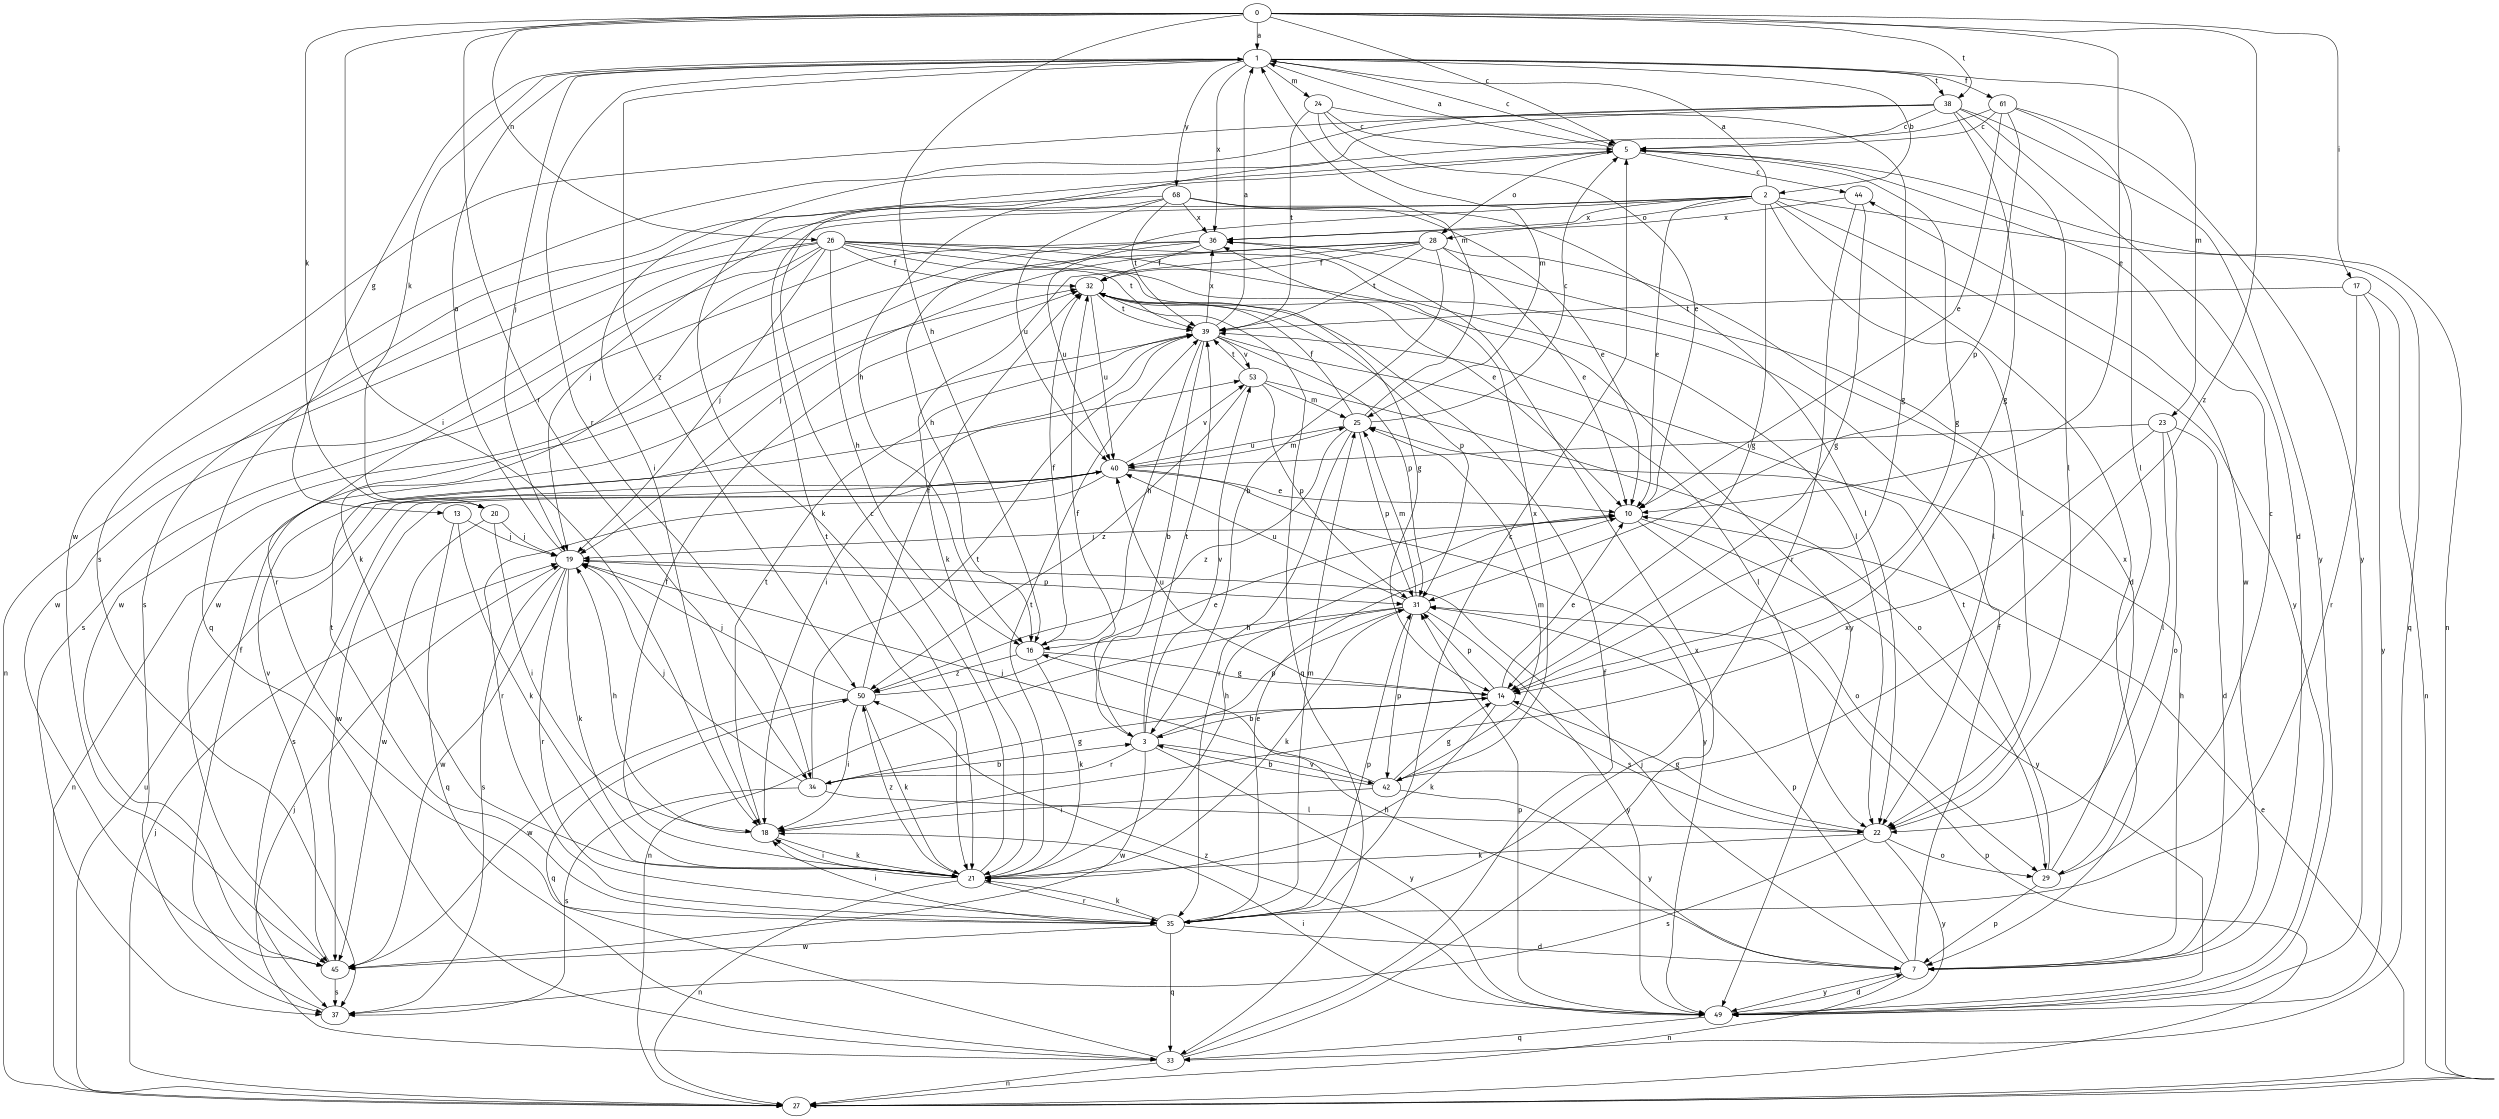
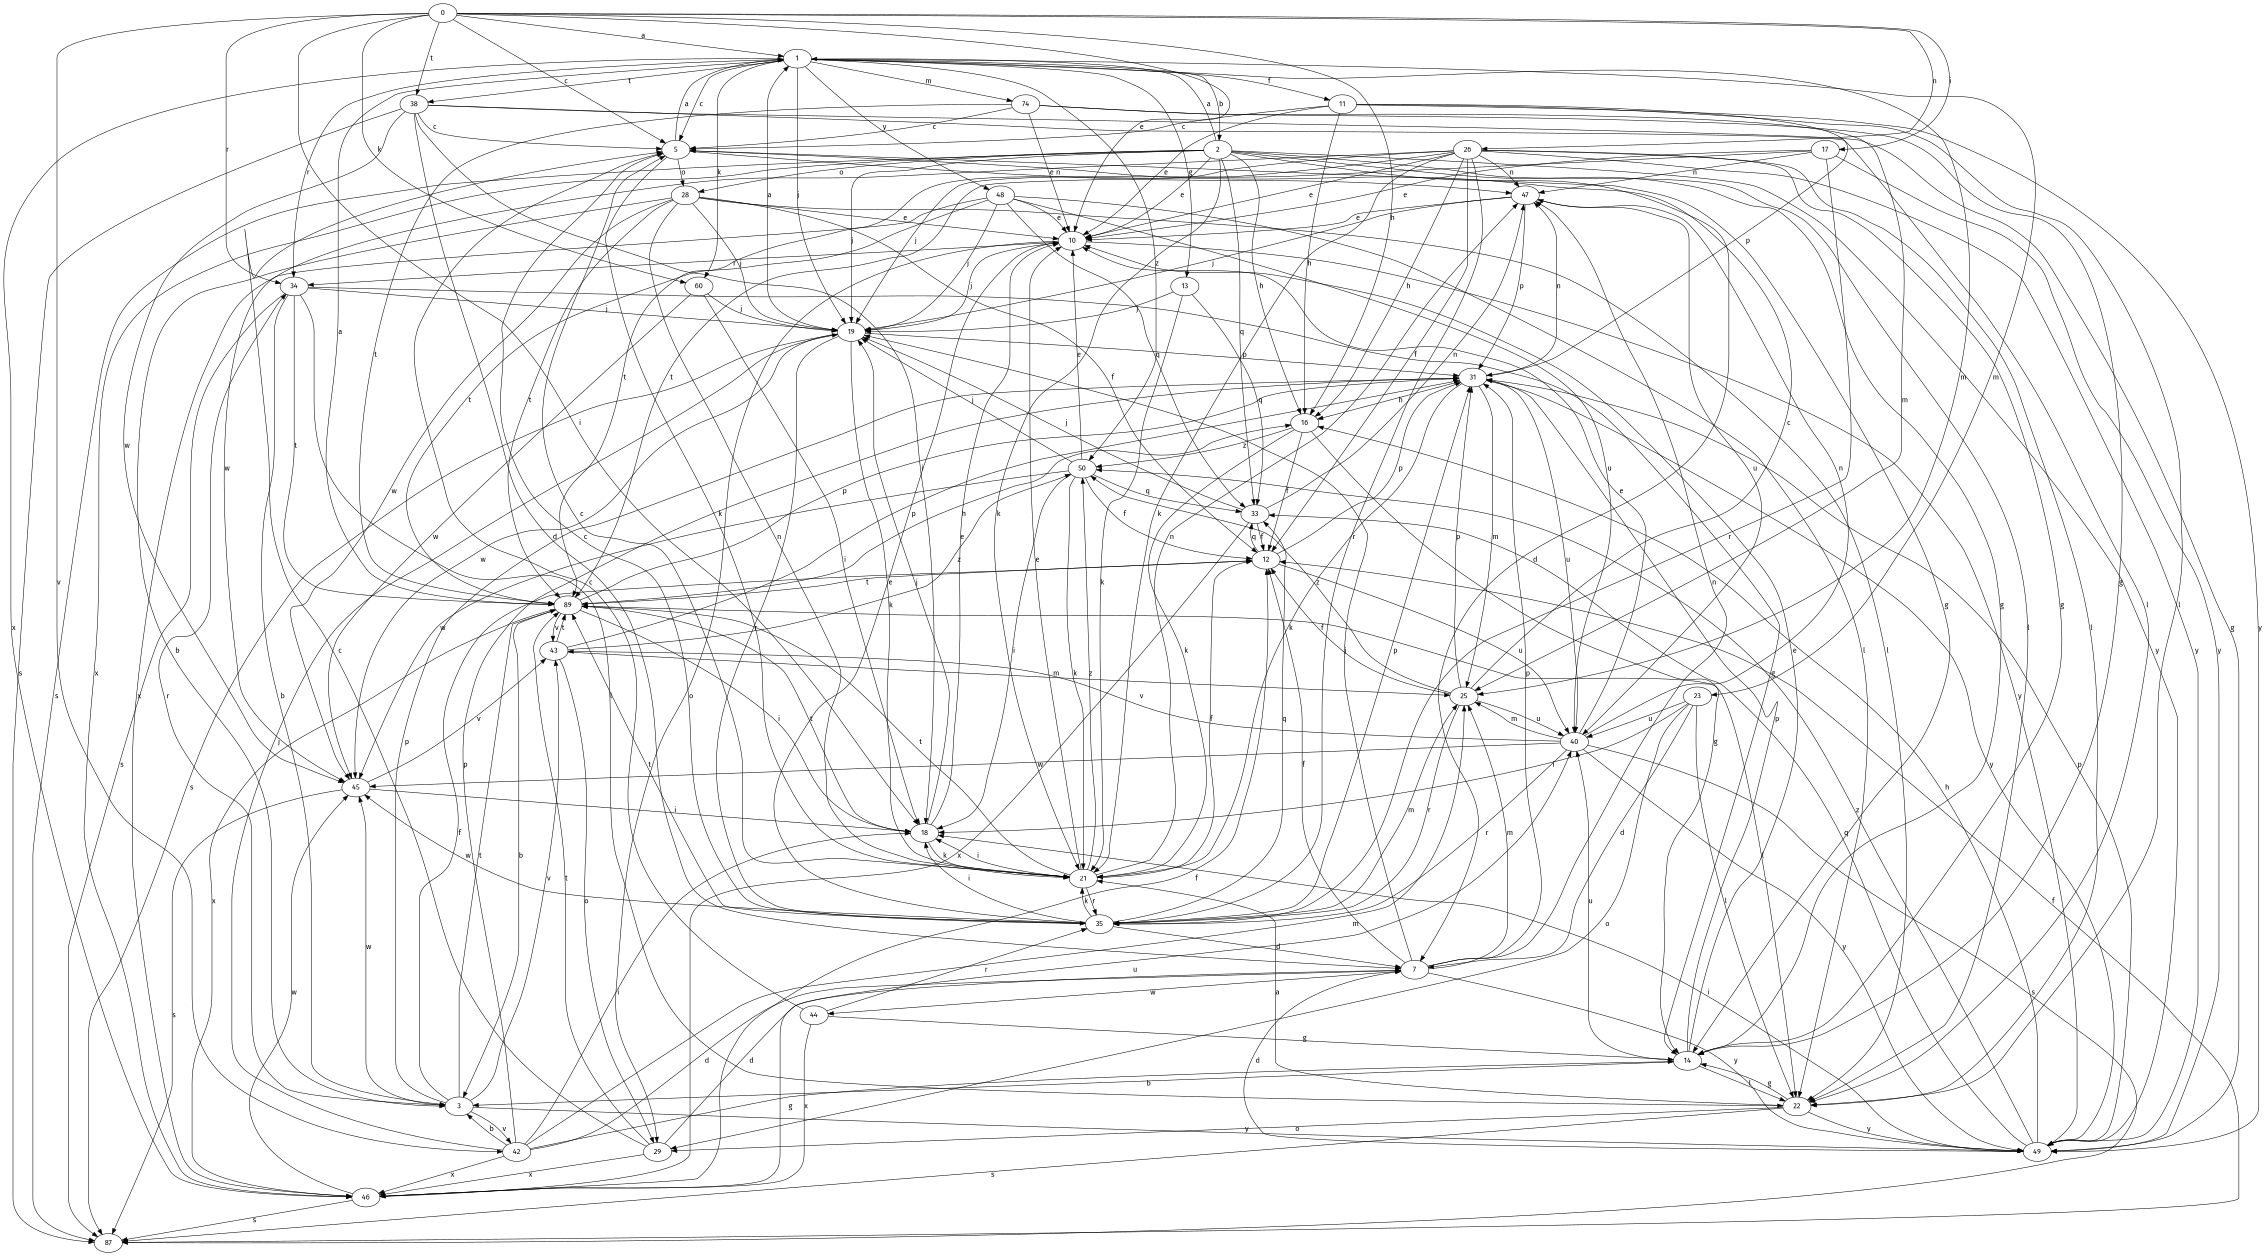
(1318, 104) -> (1026, 104)
(2003, 104) -> (1342, 104)
none -> (899, 171)
none -> (1485, 171)
(1740, 172) -> (497, 549)
(1177, 195) -> (1001, 195)
(1437, 219) -> (1814, 84)
(1213, 241) -> (366, 1197)
none -> (686, 262)
(1090, 286) -> (1266, 560)
(1206, 332) -> (568, 605)
(1253, 378) -> (554, 651)
(2205, 400) -> (59, 583)
(1748, 446) -> (1651, 719)
(495, 514) -> (699, 286)
none -> (962, 520)
(1928, 530) -> none
(827, 537) -> (999, 514)
(948, 560) -> (779, 537)
(2321, 560) -> (2233, 628)
(1847, 628) -> (1553, 765)
(1396, 693) -> (709, 515)
(615, 696) -> (917, 583)
(1227, 696) -> (1038, 560)
(2182, 696) -> (1510, 833)
(1630, 765) -> (1750, 1084)
none -> (624, 809)
(1460, 843) -> (1815, 662)
(1268, 851) -> none
(1480, 856) -> (1278, 993)
(1650, 879) -> (707, 1061)
(1996, 924) -> (752, 1061)
(667, 934) -> (1167, 500)
(335, 1015) -> (108, 1243)
(796, 1106) -> (1525, 195)
